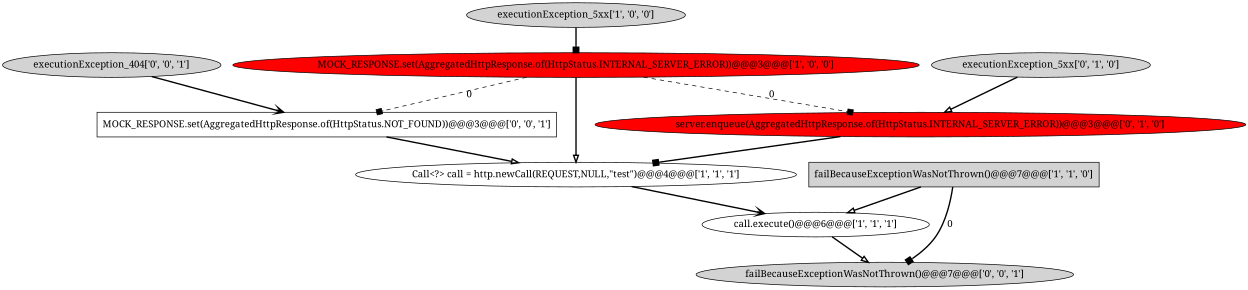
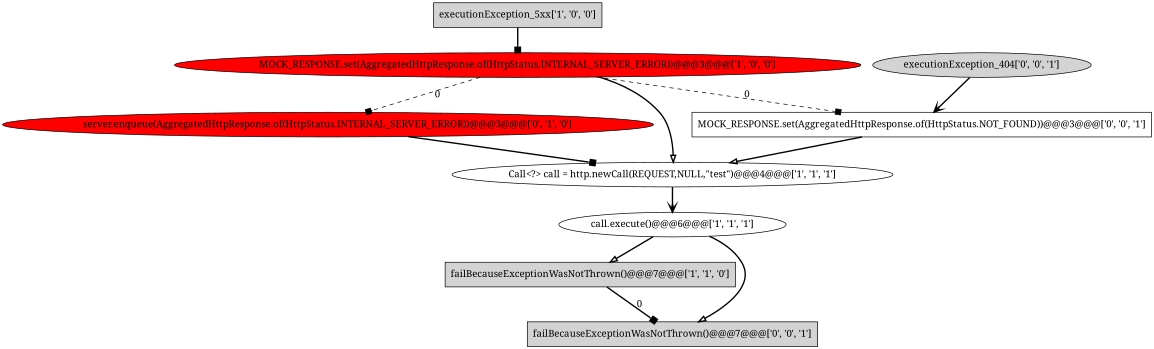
(576, 15) -> (518, 15)
(1041, 65) -> none
(888, 199) -> (635, 248)
(885, 275) -> (672, 334)
